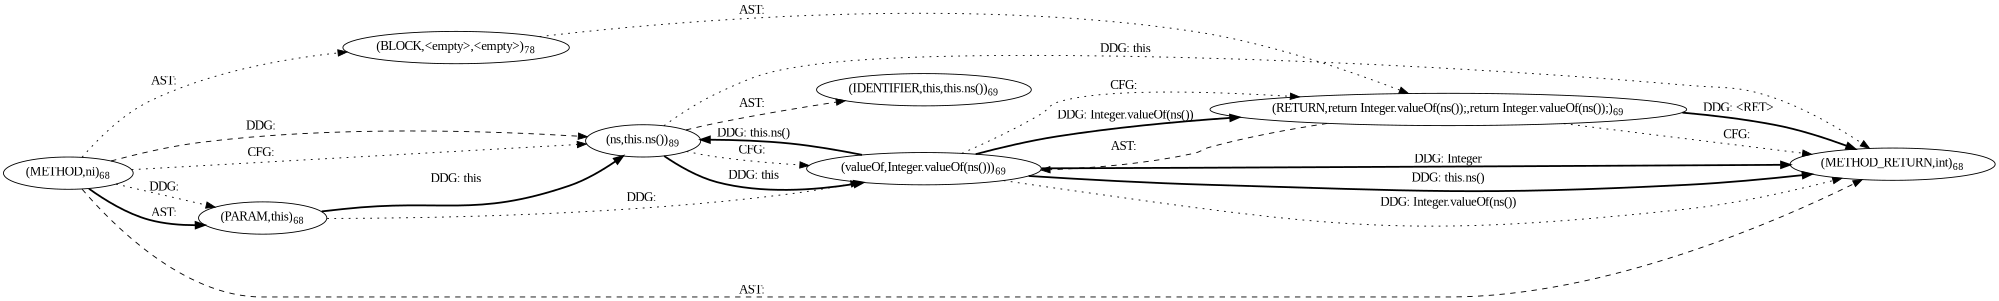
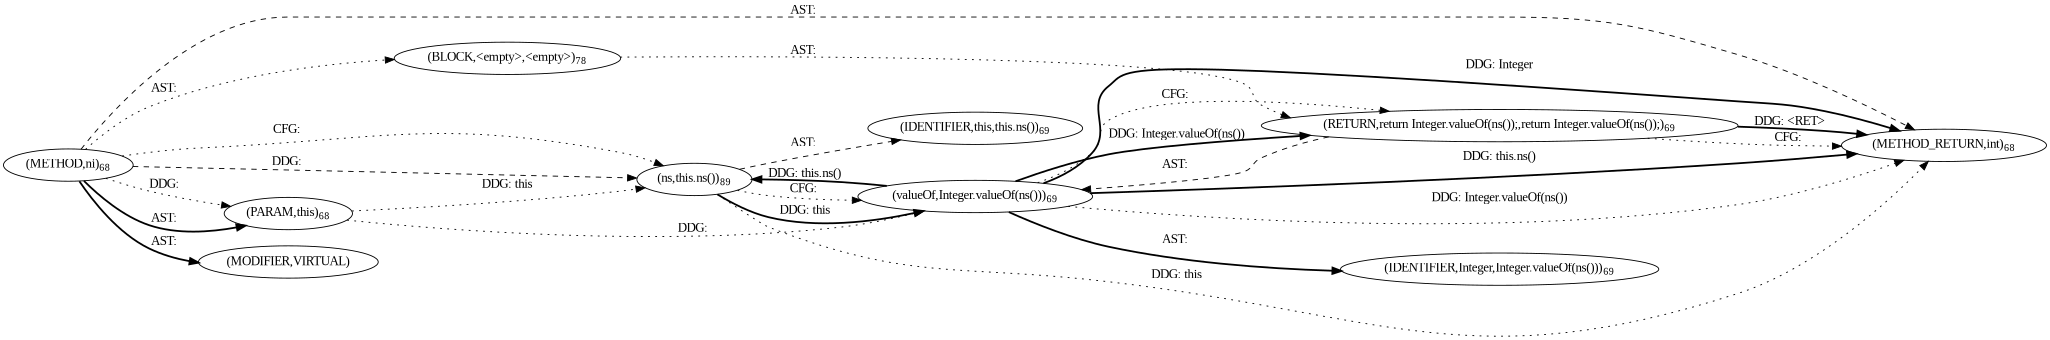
(473, 205) -> (494, 203)
none -> (288, 262)
none -> (1500, 269)
